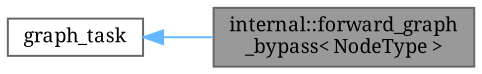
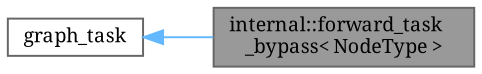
(344, 37) -> (344, 37)
